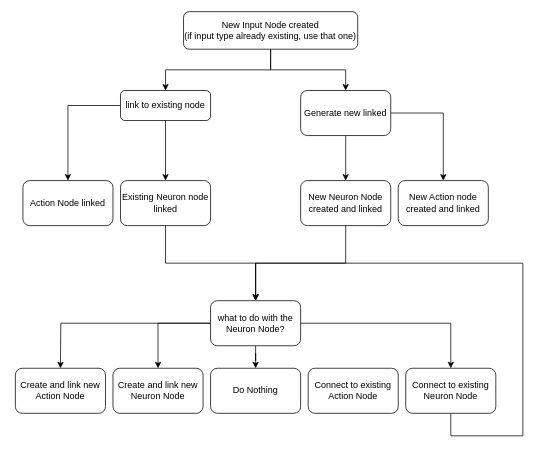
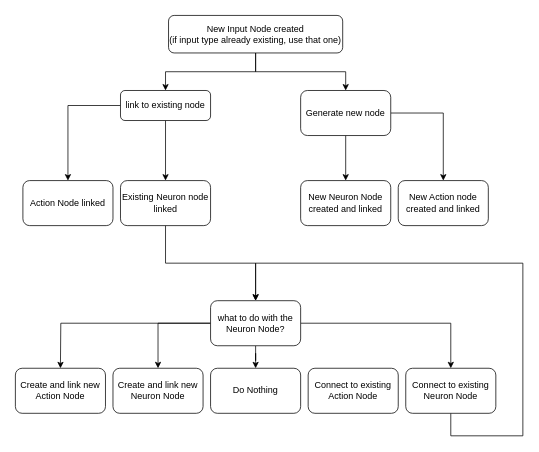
(270, 30) -> (255, 34)
(345, 113) -> (345, 113)
(345, 243) -> none
